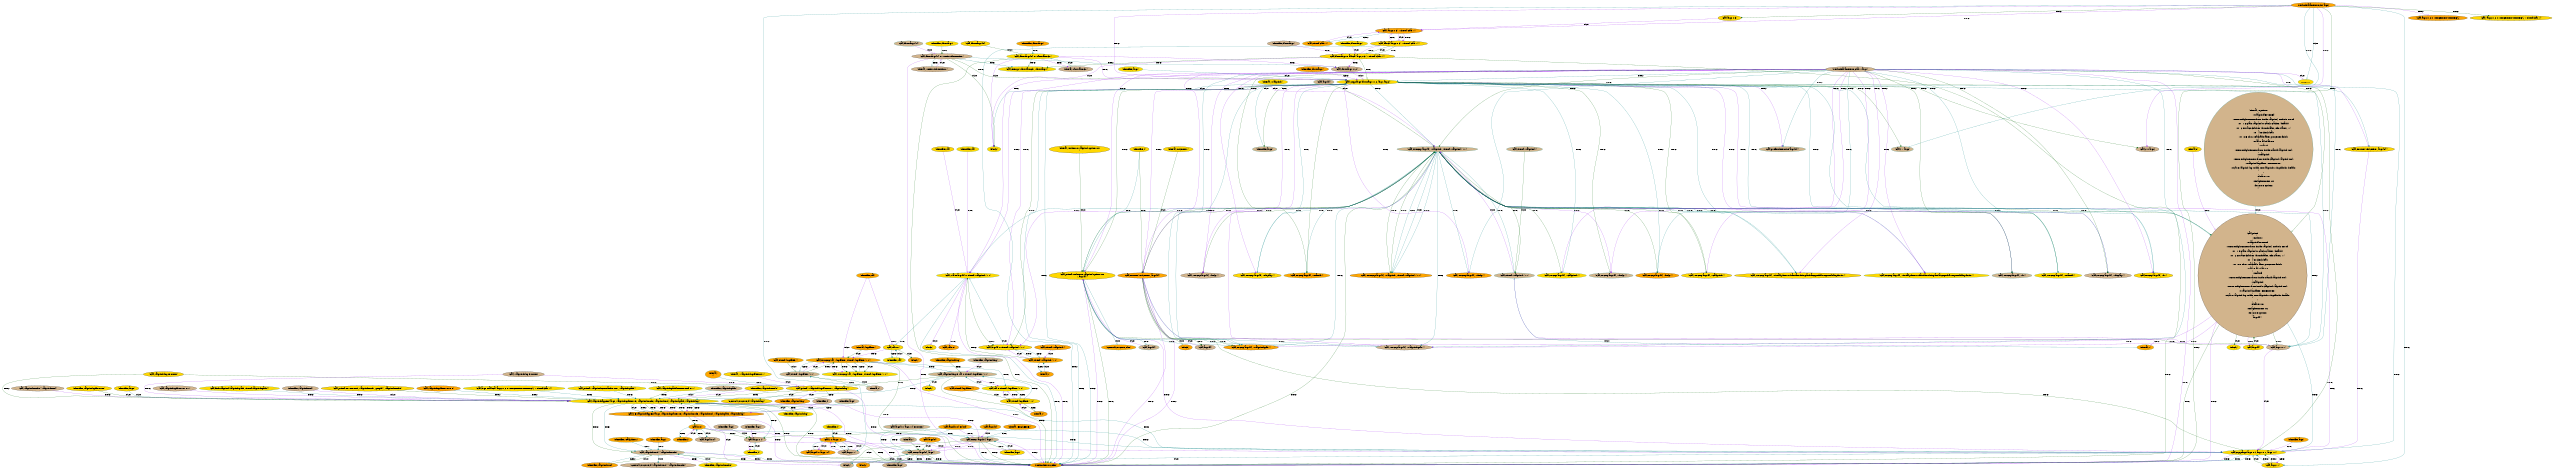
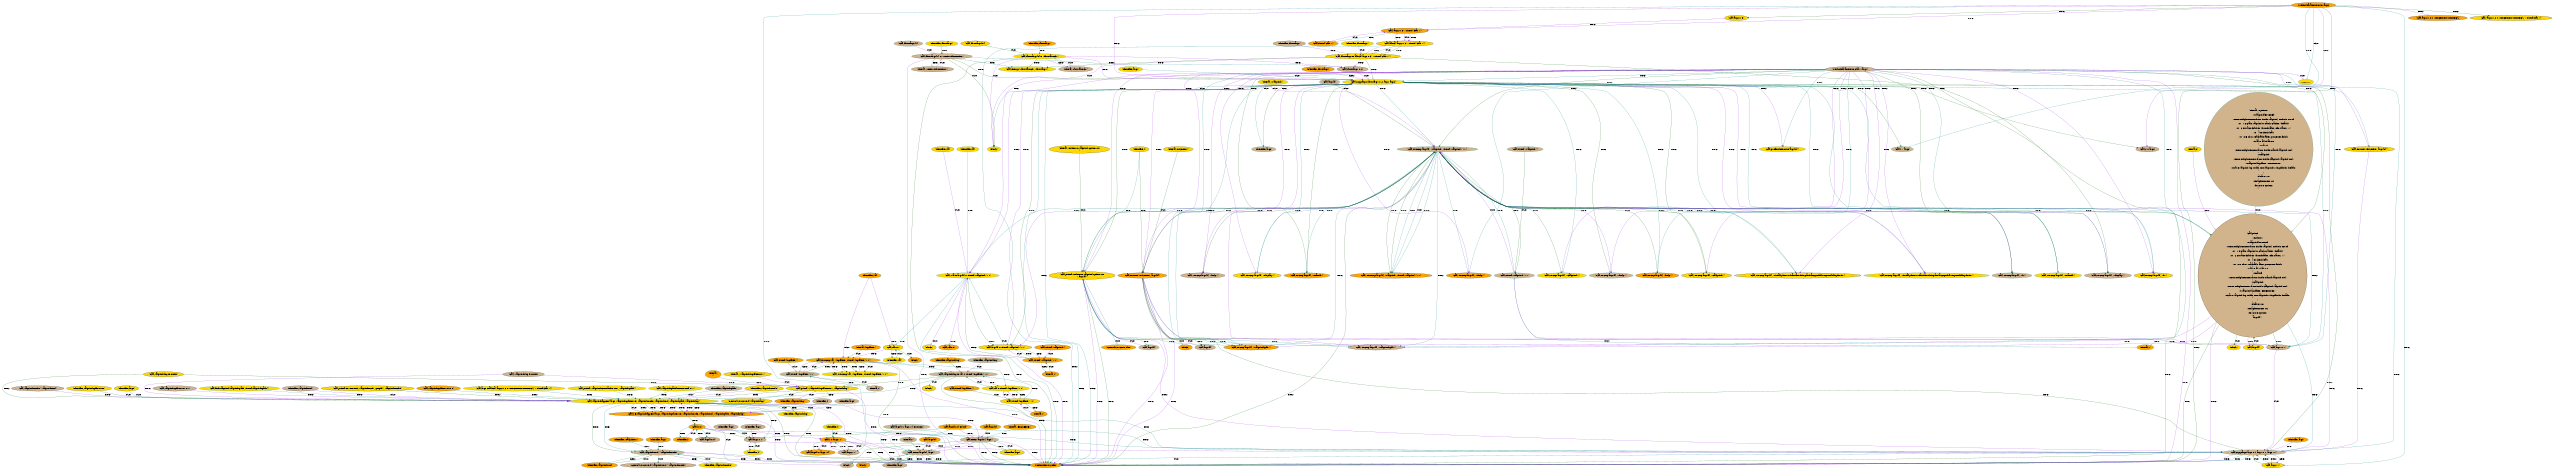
(1587, 24) -> (1593, 24)
(2326, 50) -> (2326, 50)
(1782, 149) -> (1782, 149)
(2254, 452) -> (2254, 452)
